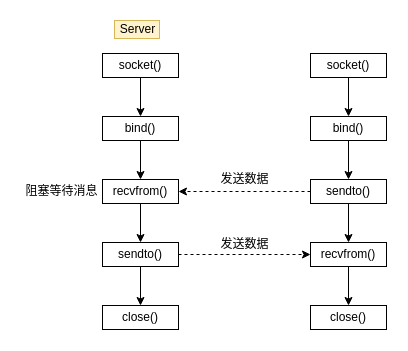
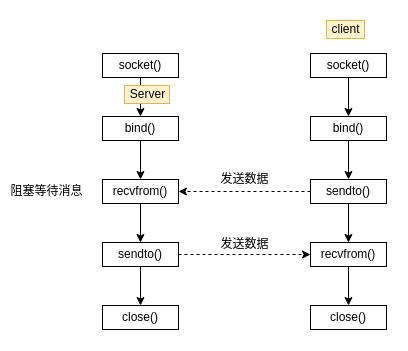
(137, 30) -> (147, 95)
none -> (346, 30)
(62, 192) -> (47, 192)
